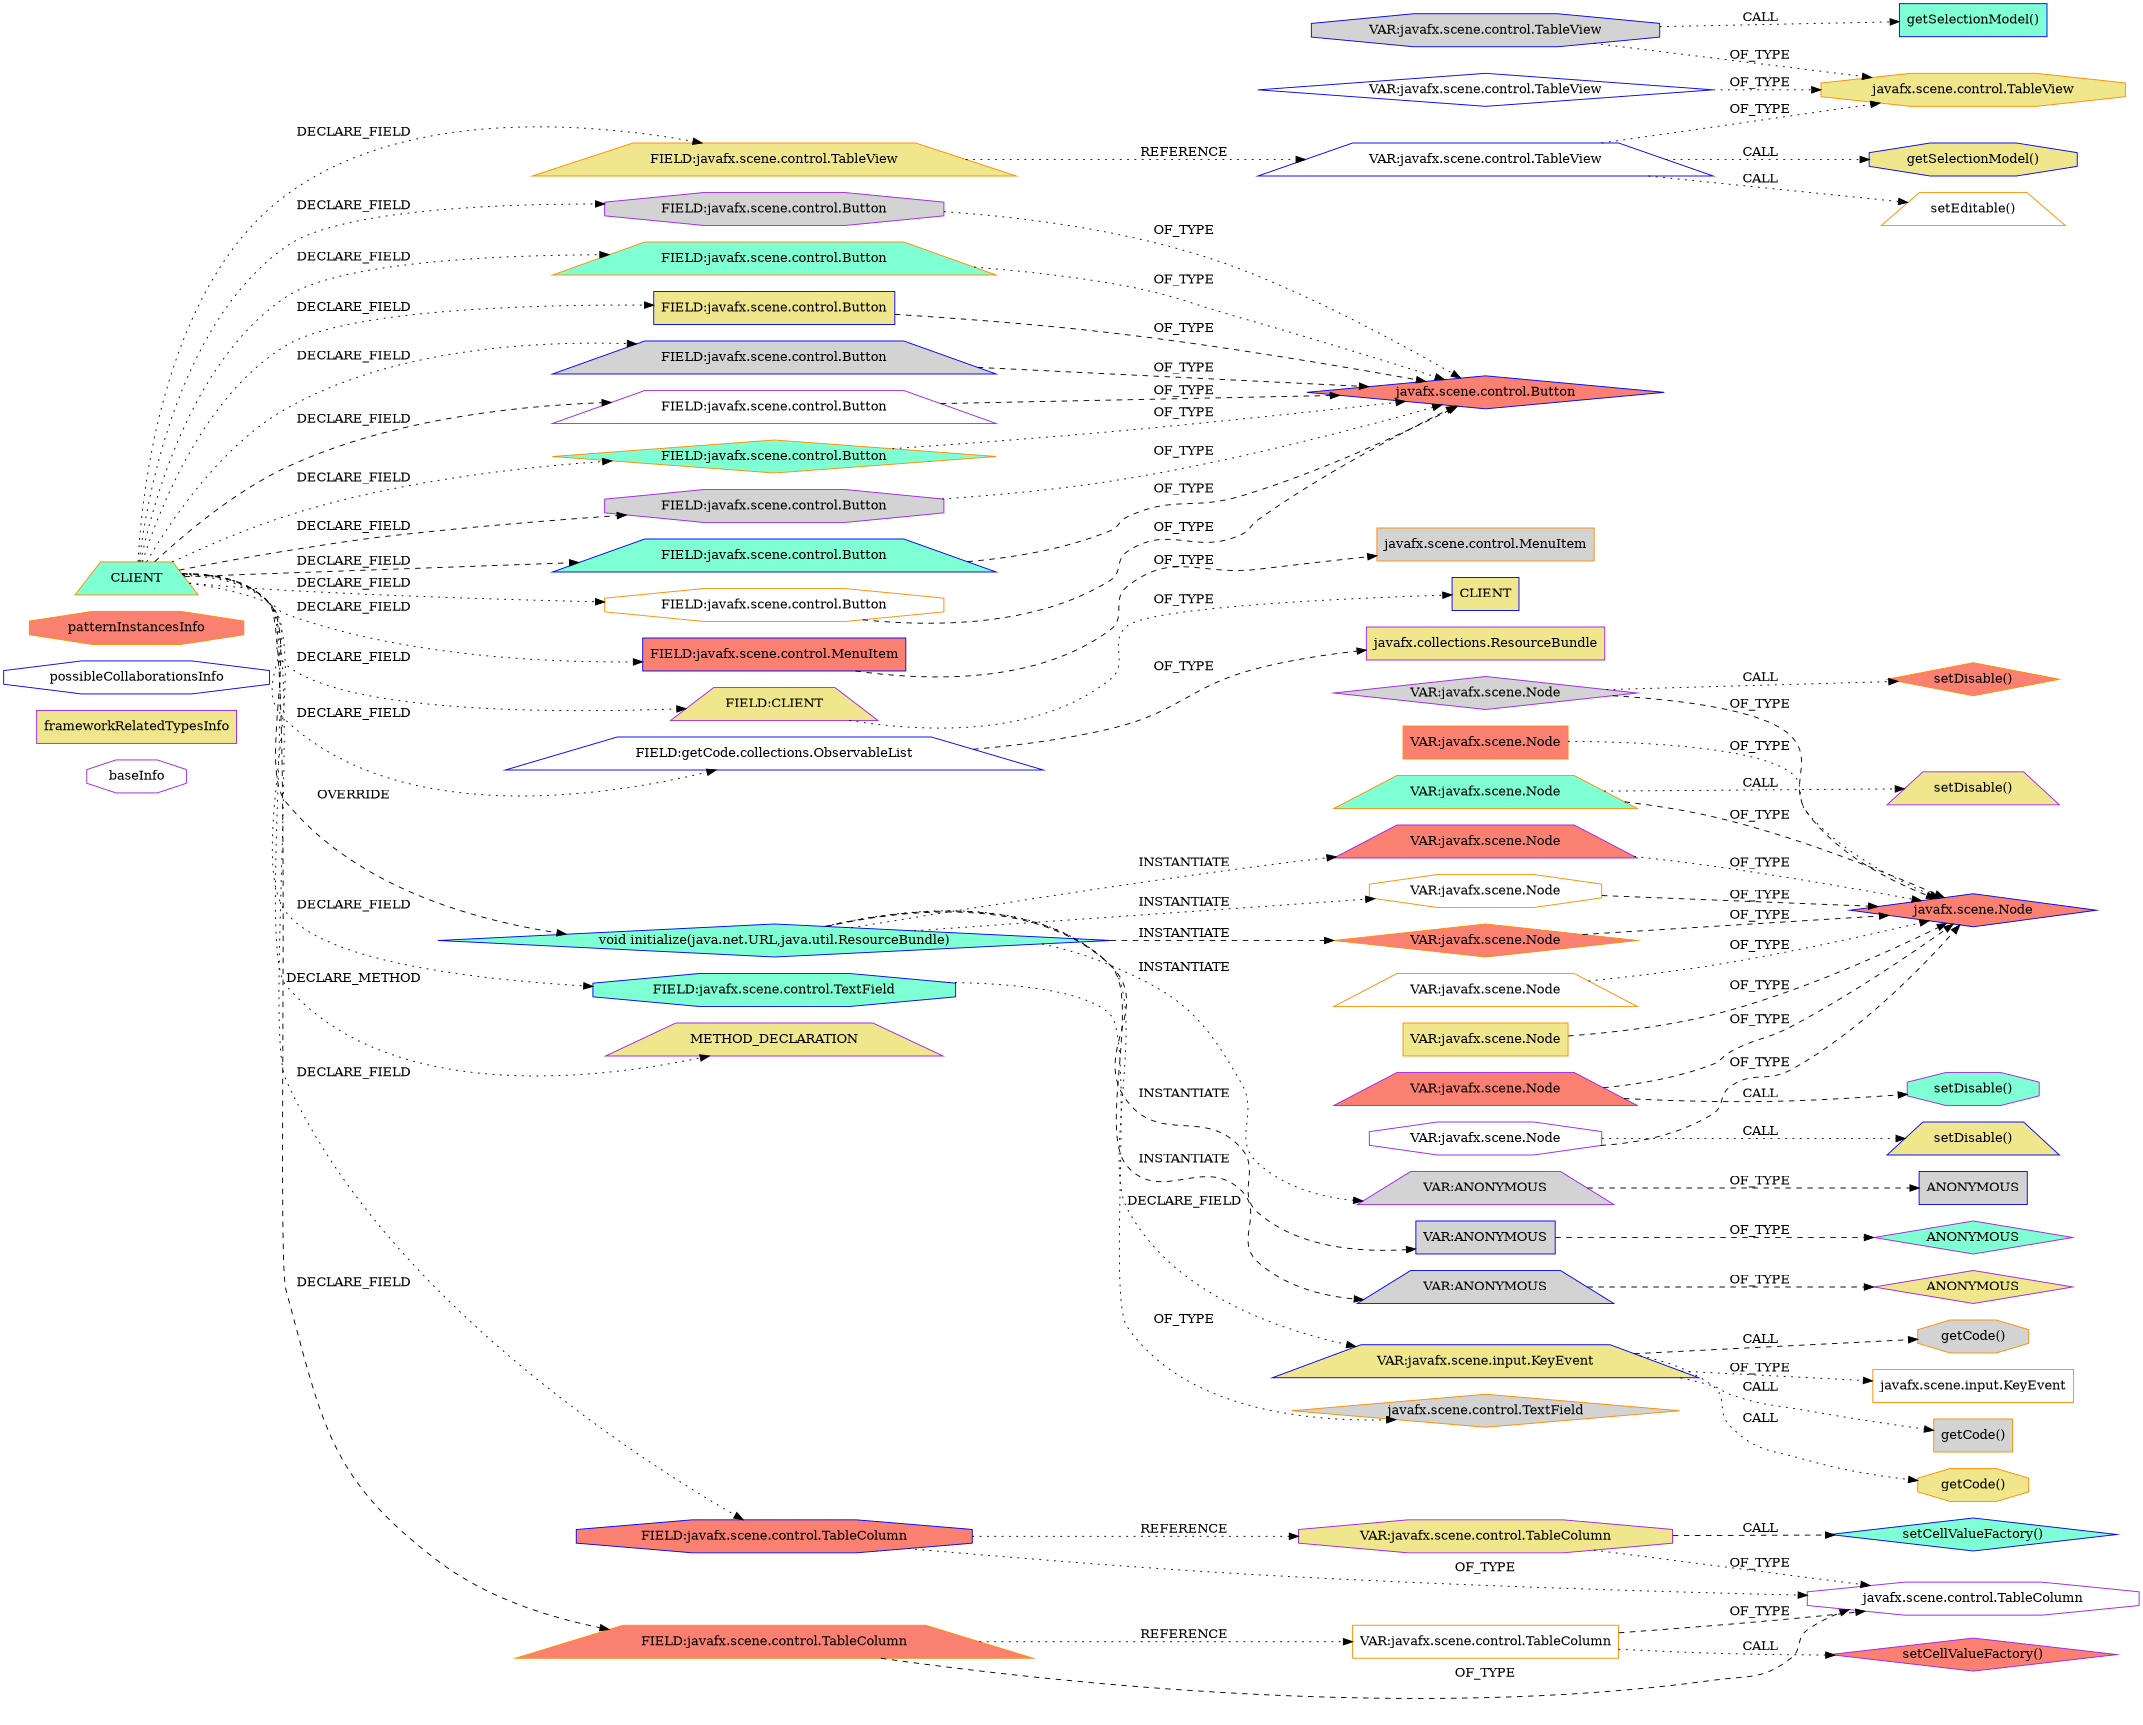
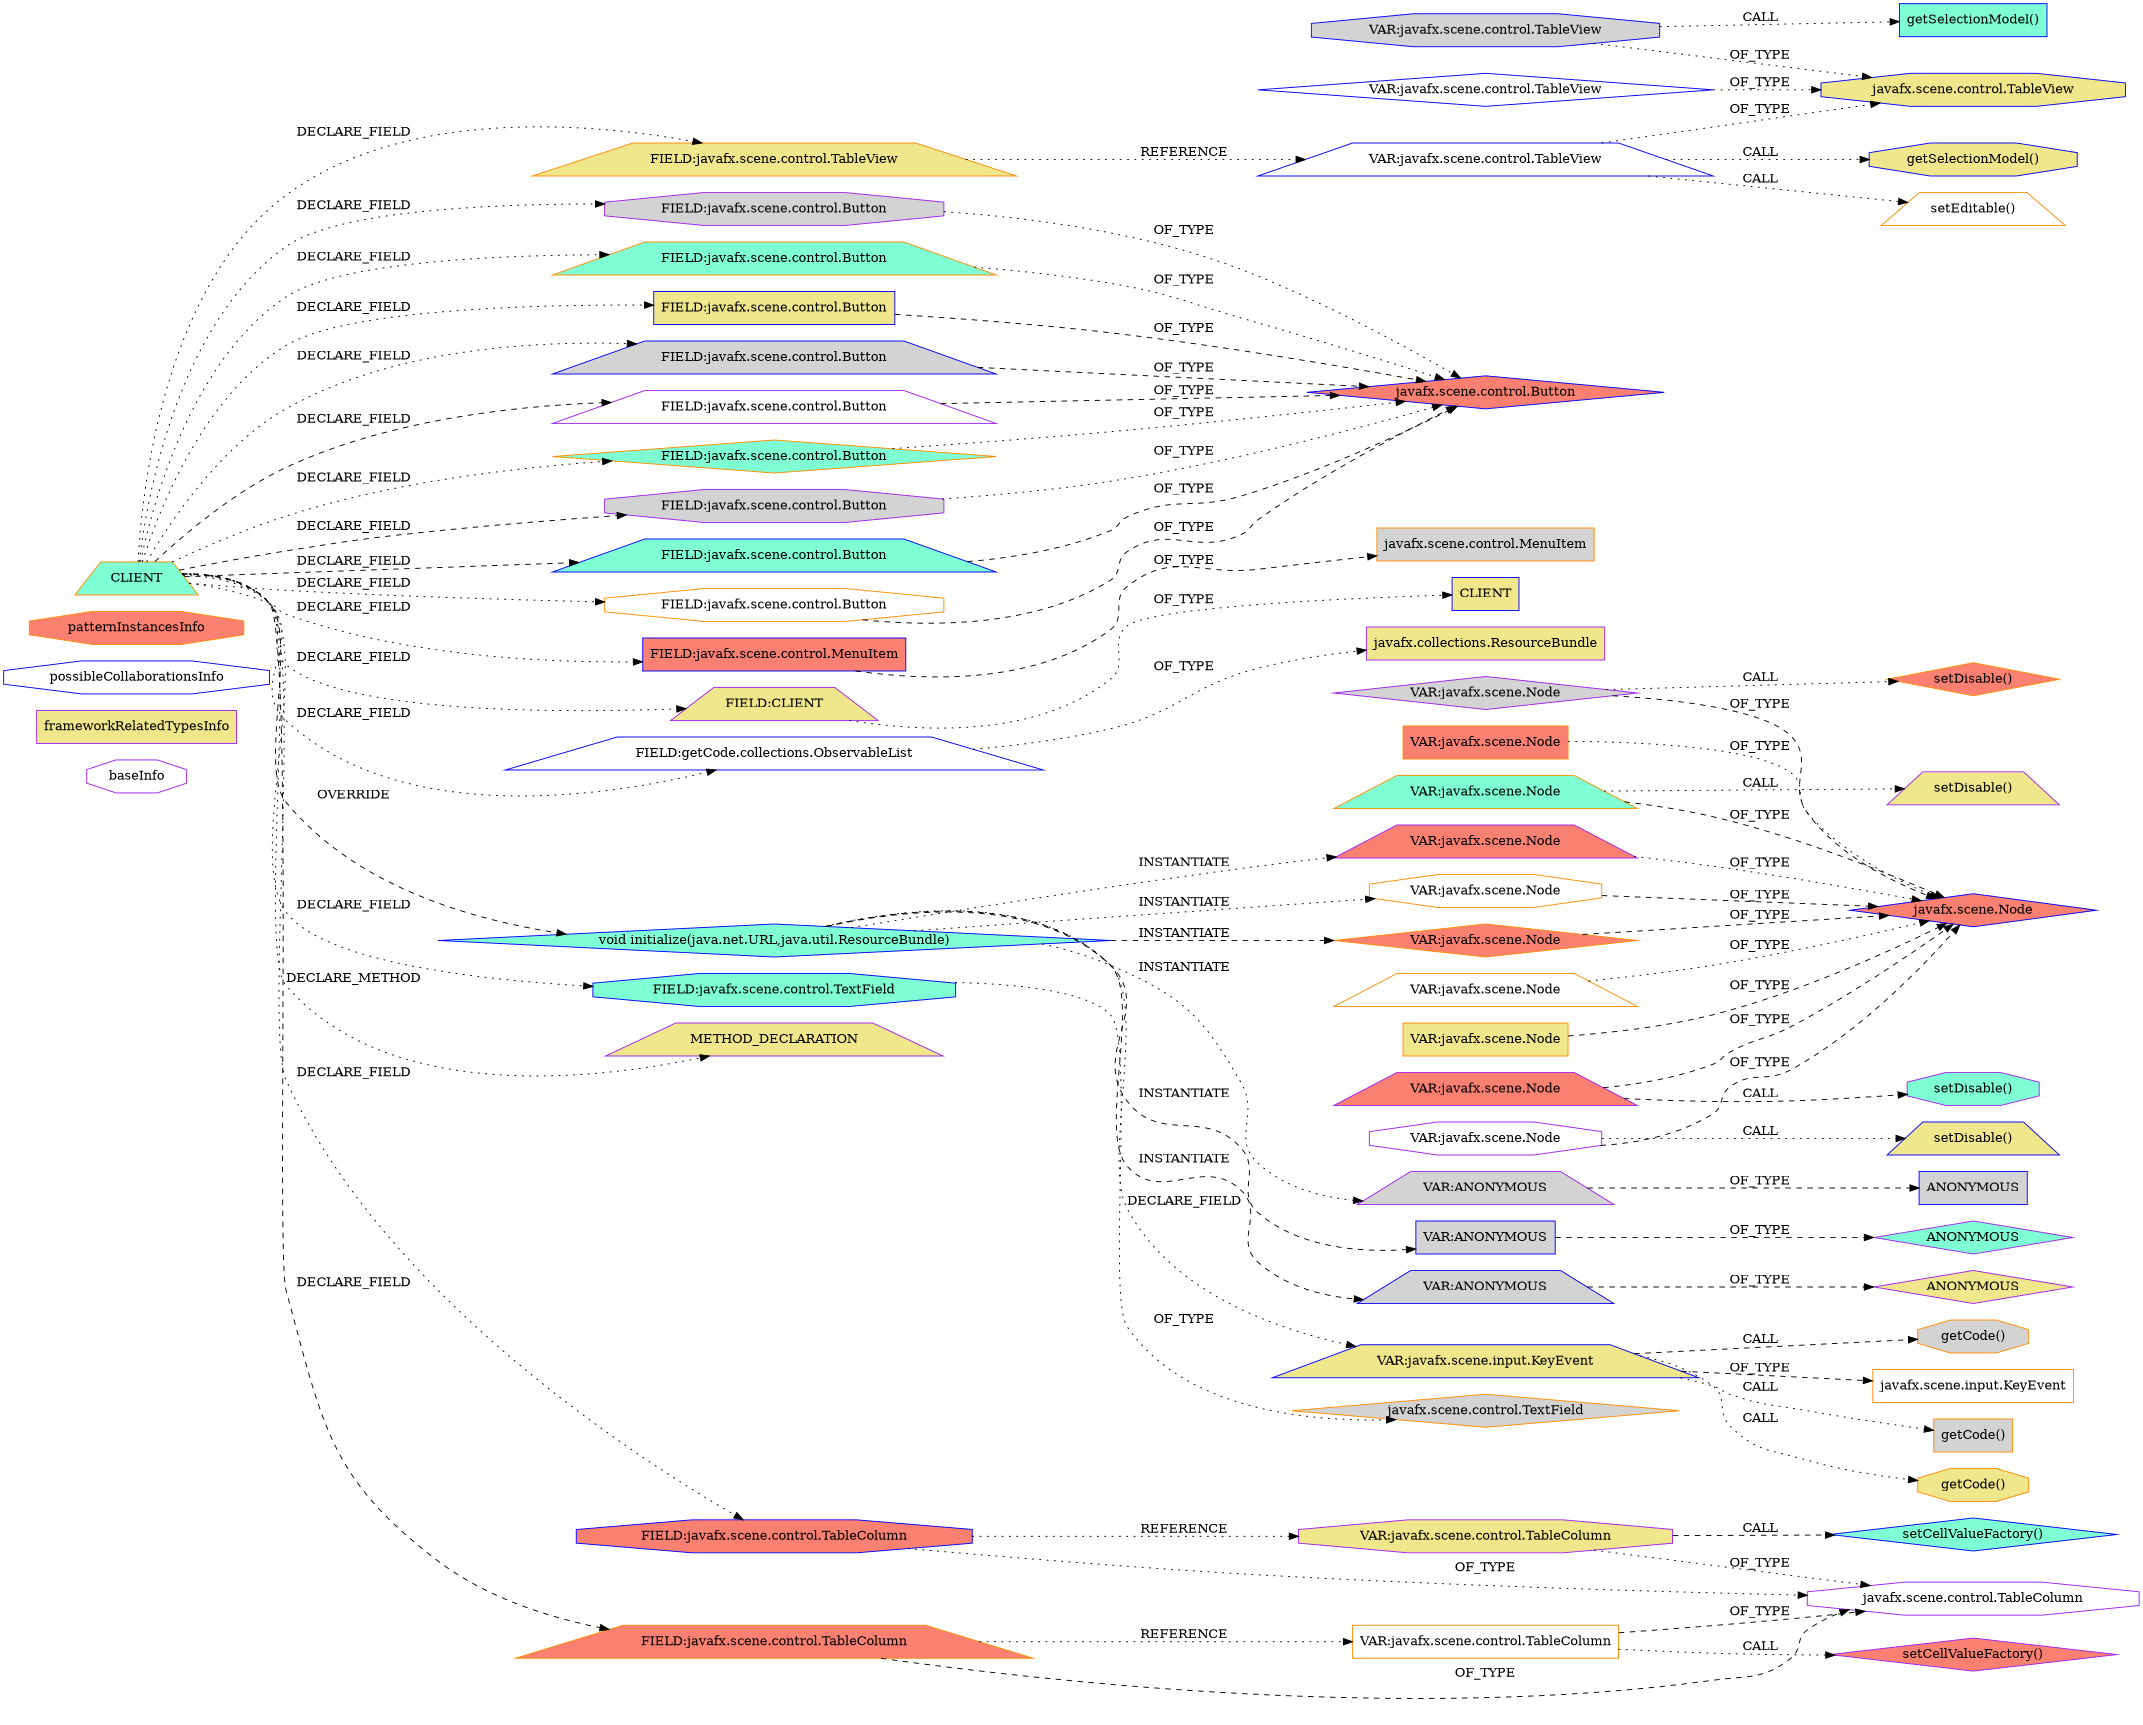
(1973, 90) -> (1973, 90)
(1167, 708) -> (1167, 708)
(1772, 1376) -> (1772, 1376)
